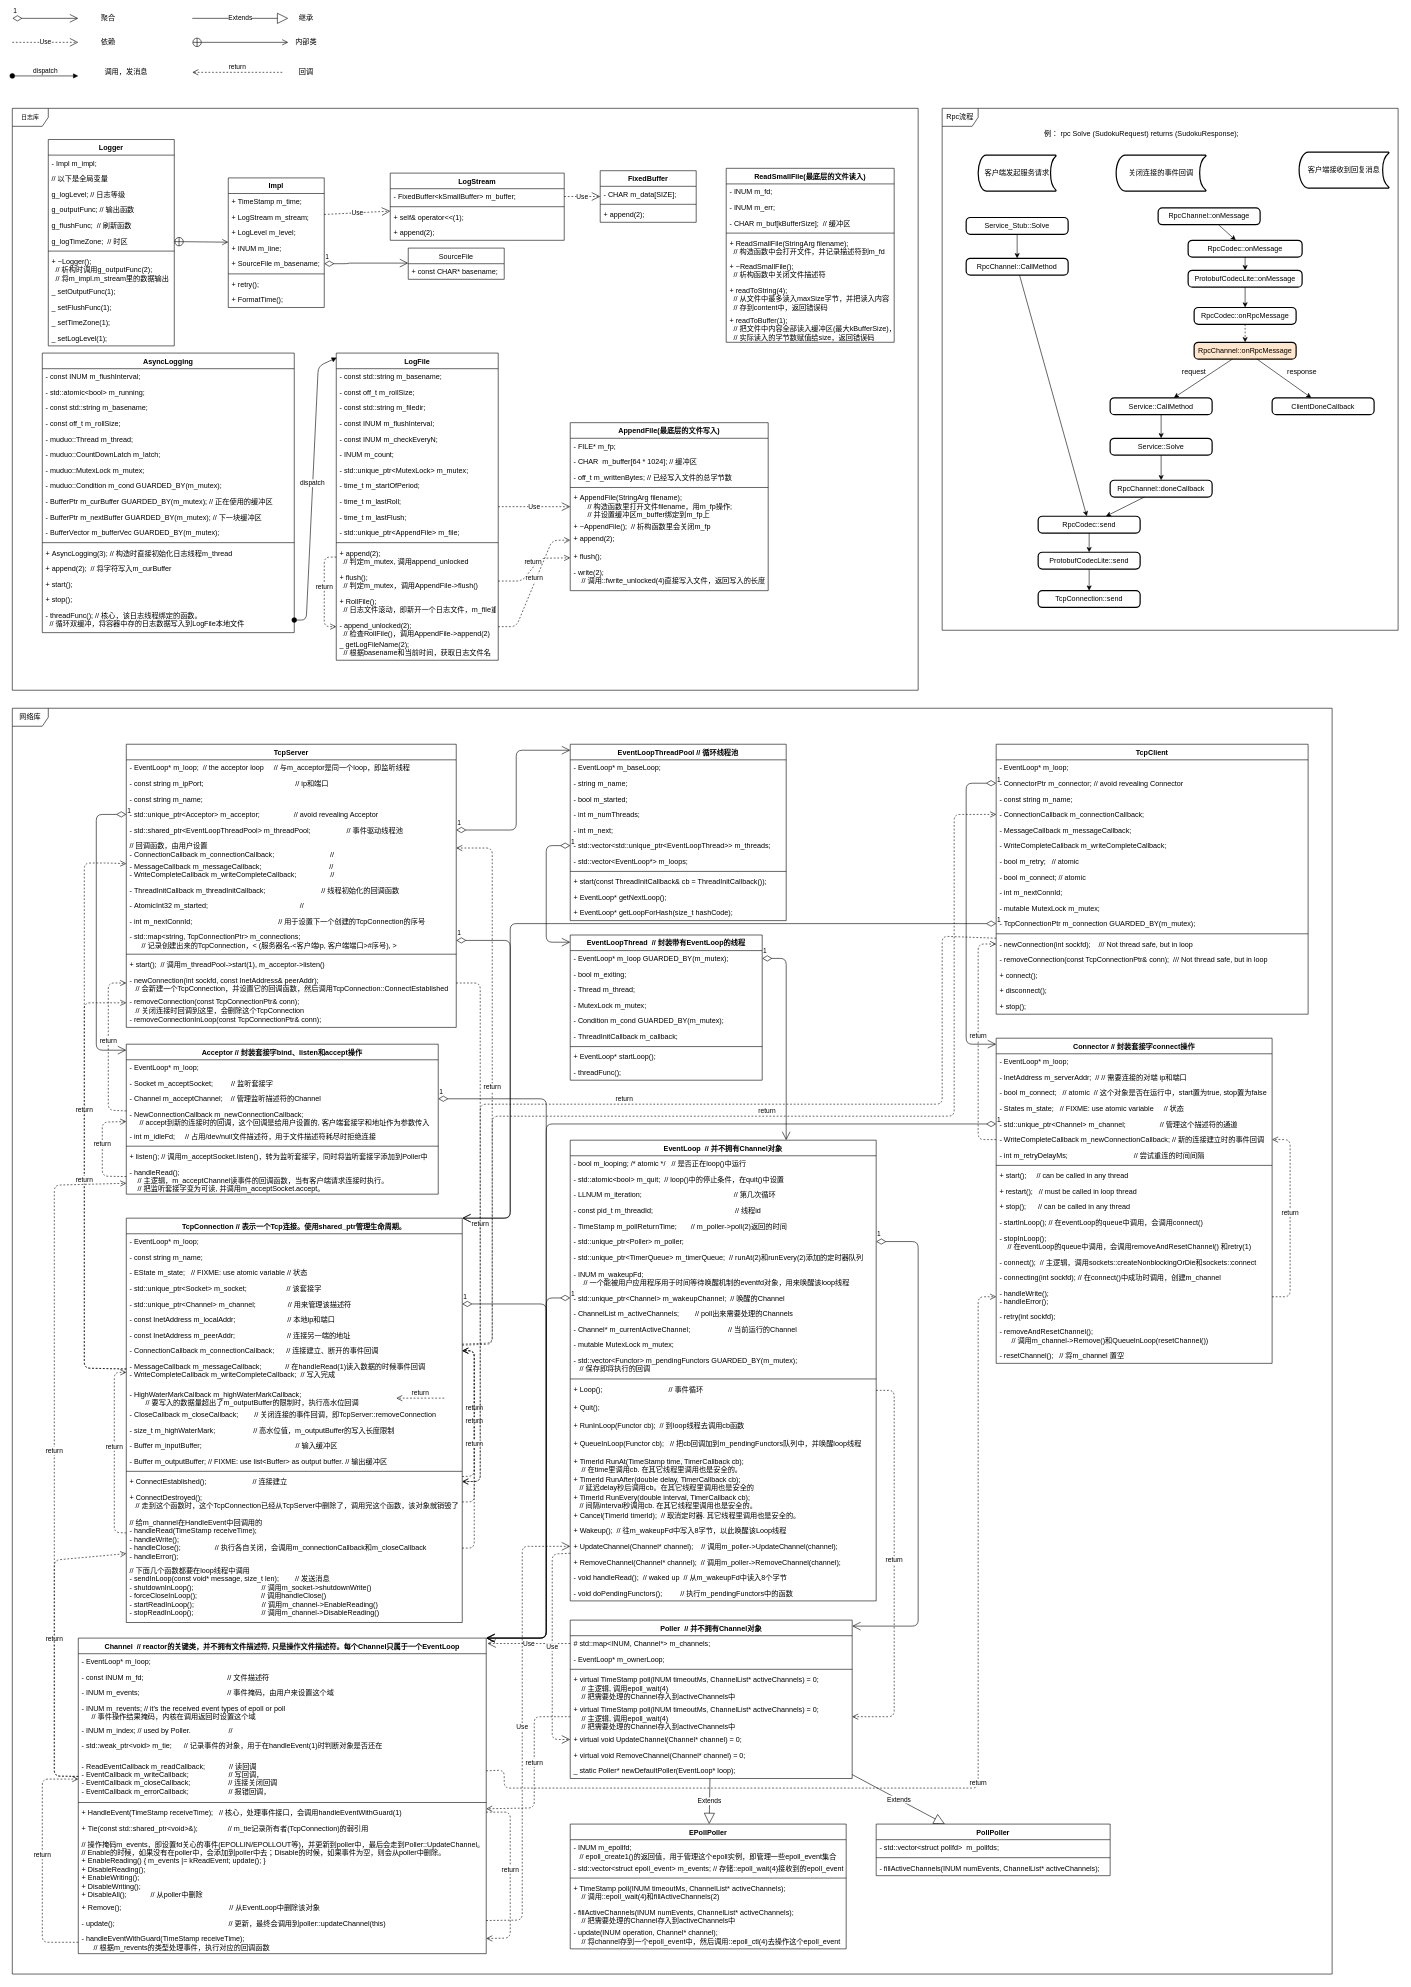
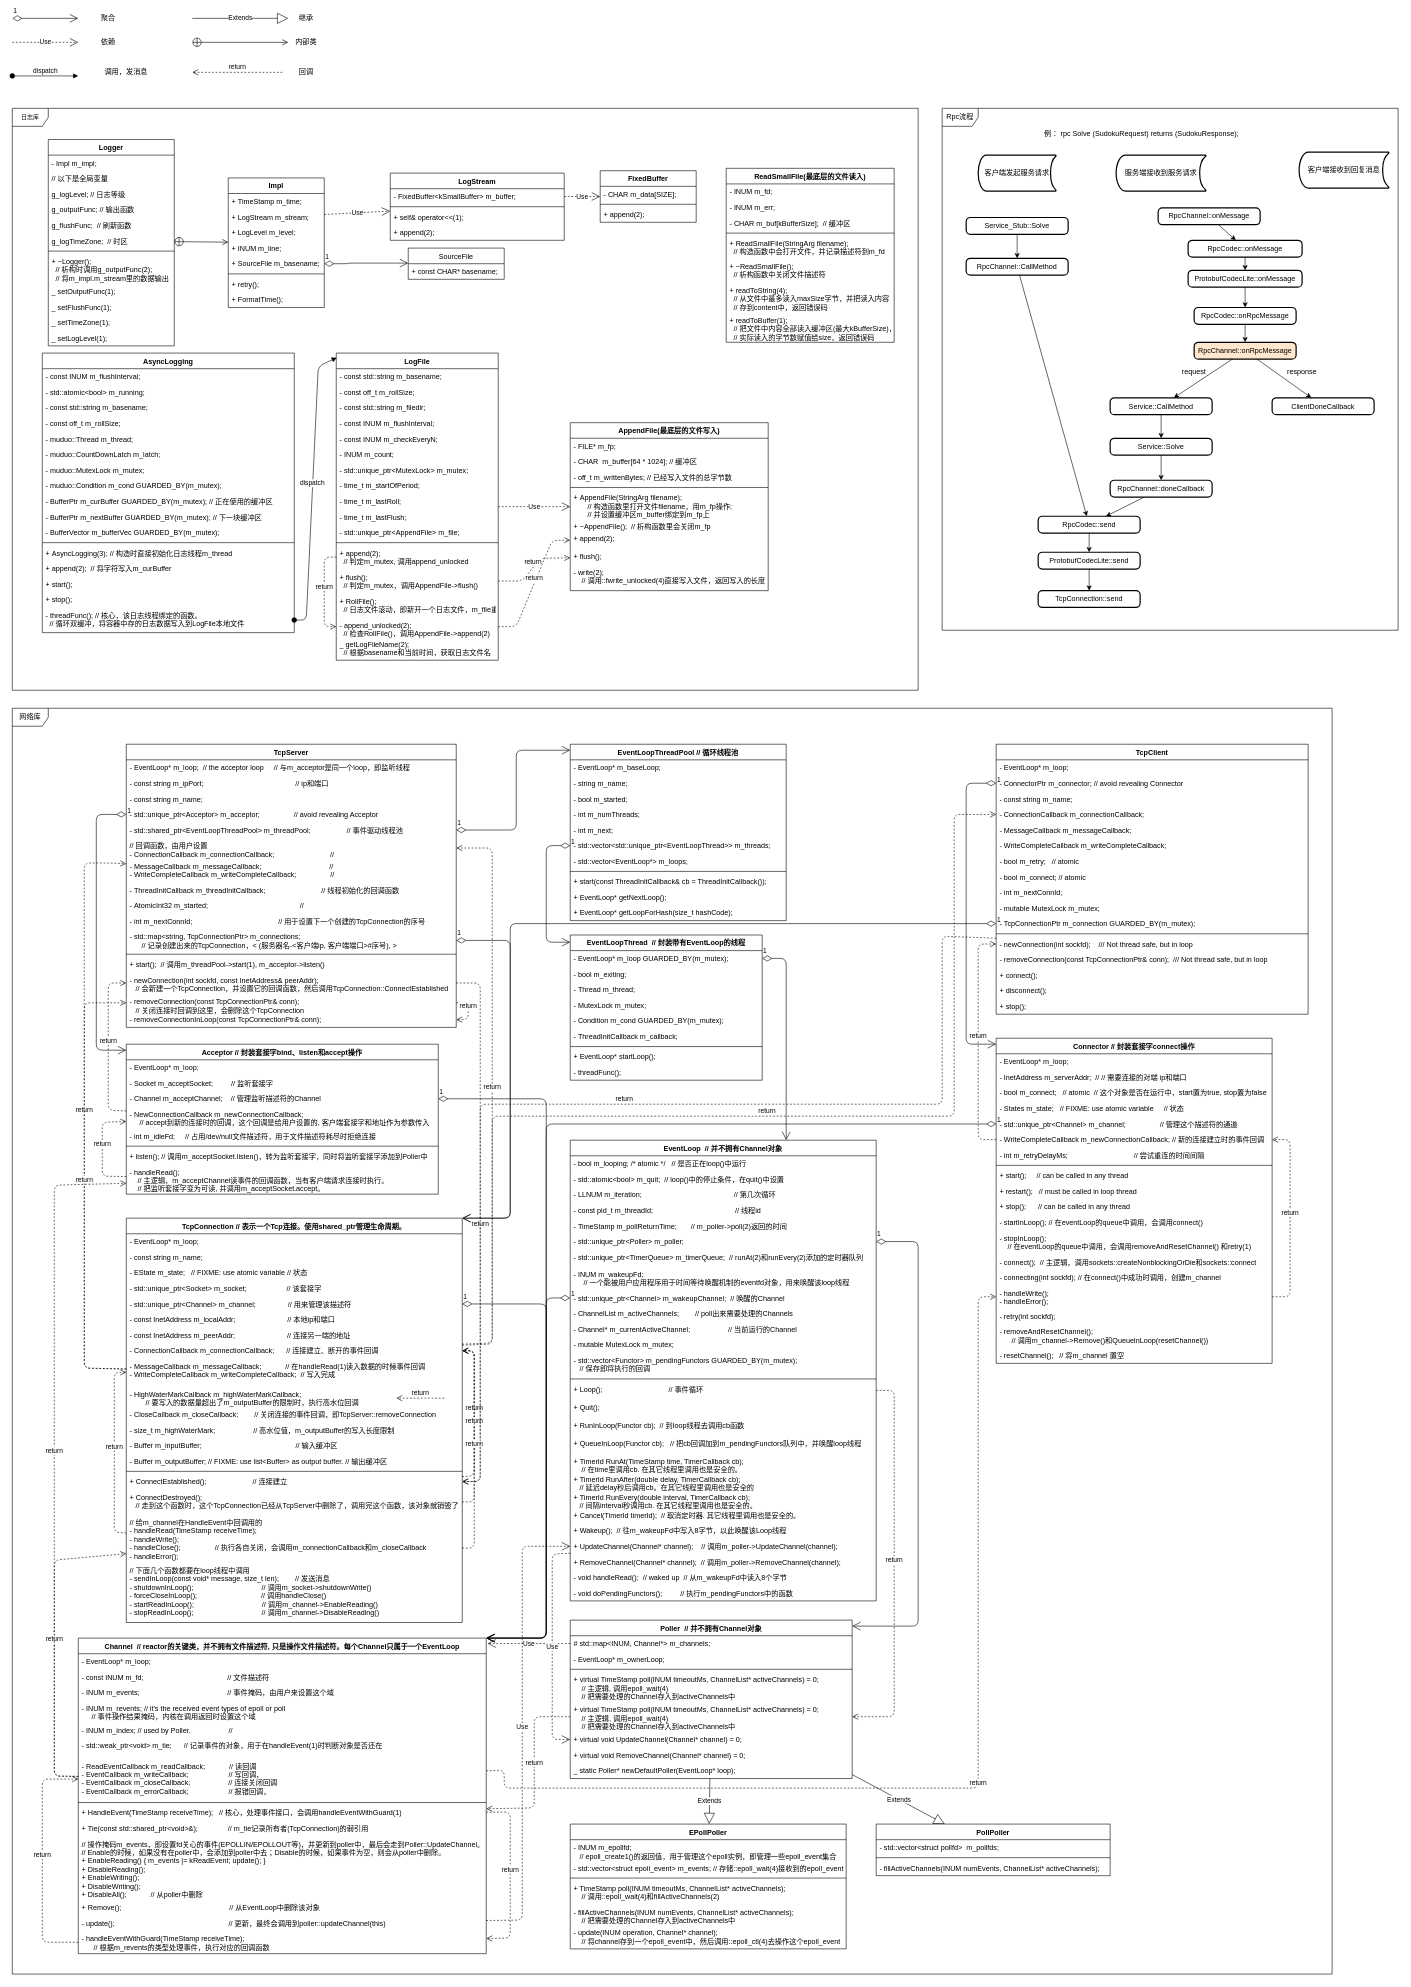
(1161, 173) -> (1161, 173)
(1245, 331) -> (1245, 331)
none -> (468, 1012)
